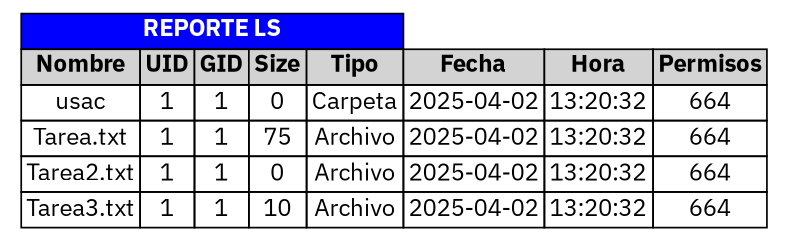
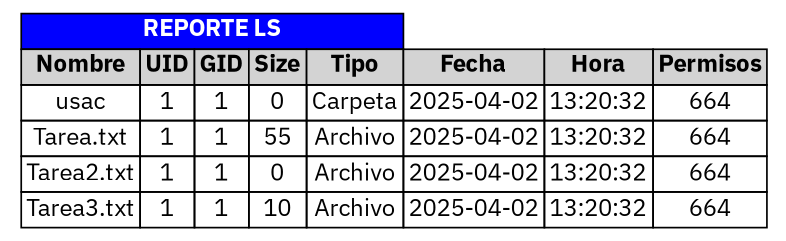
(278, 138) -> (278, 138)
